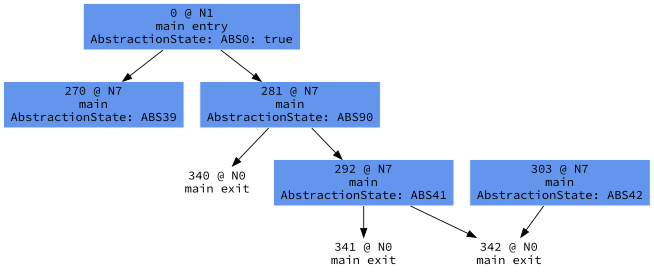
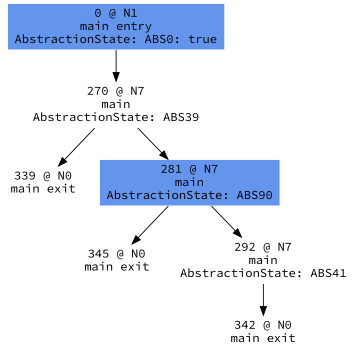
(237, 63) -> (150, 140)
(94, 105) -> (116, 105)
none -> (43, 183)
(217, 183) -> (117, 261)
(364, 183) -> (263, 261)
(560, 183) -> none
(364, 254) -> none
